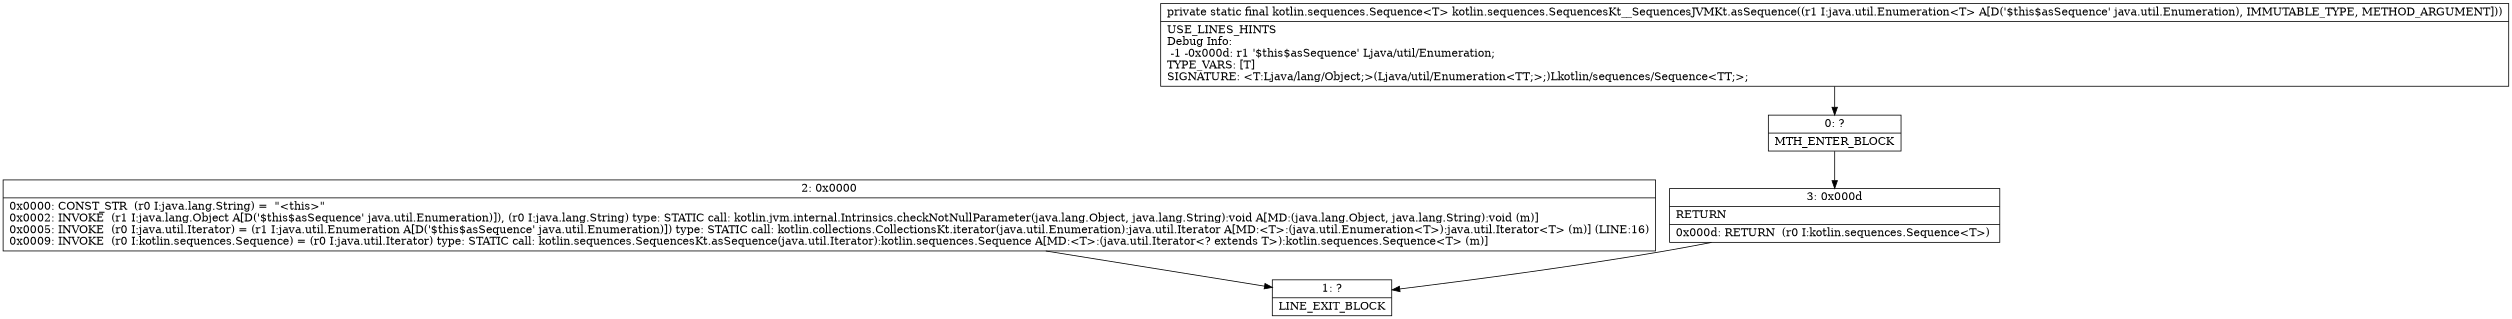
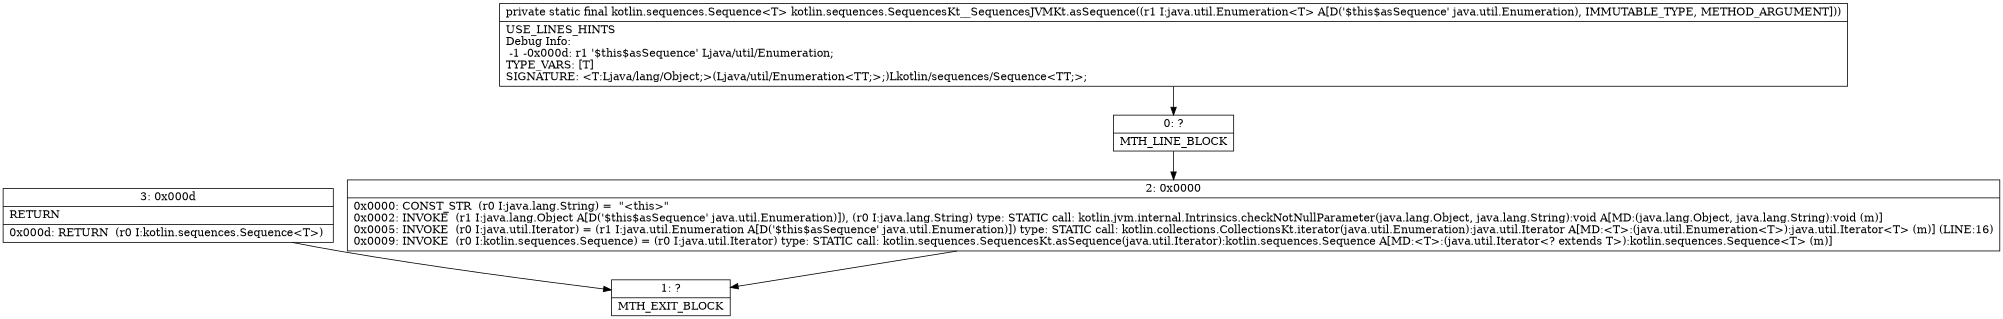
(1835, 142) -> (1174, 142)
(1835, 166) -> (1174, 162)
(1332, 306) -> (671, 306)
